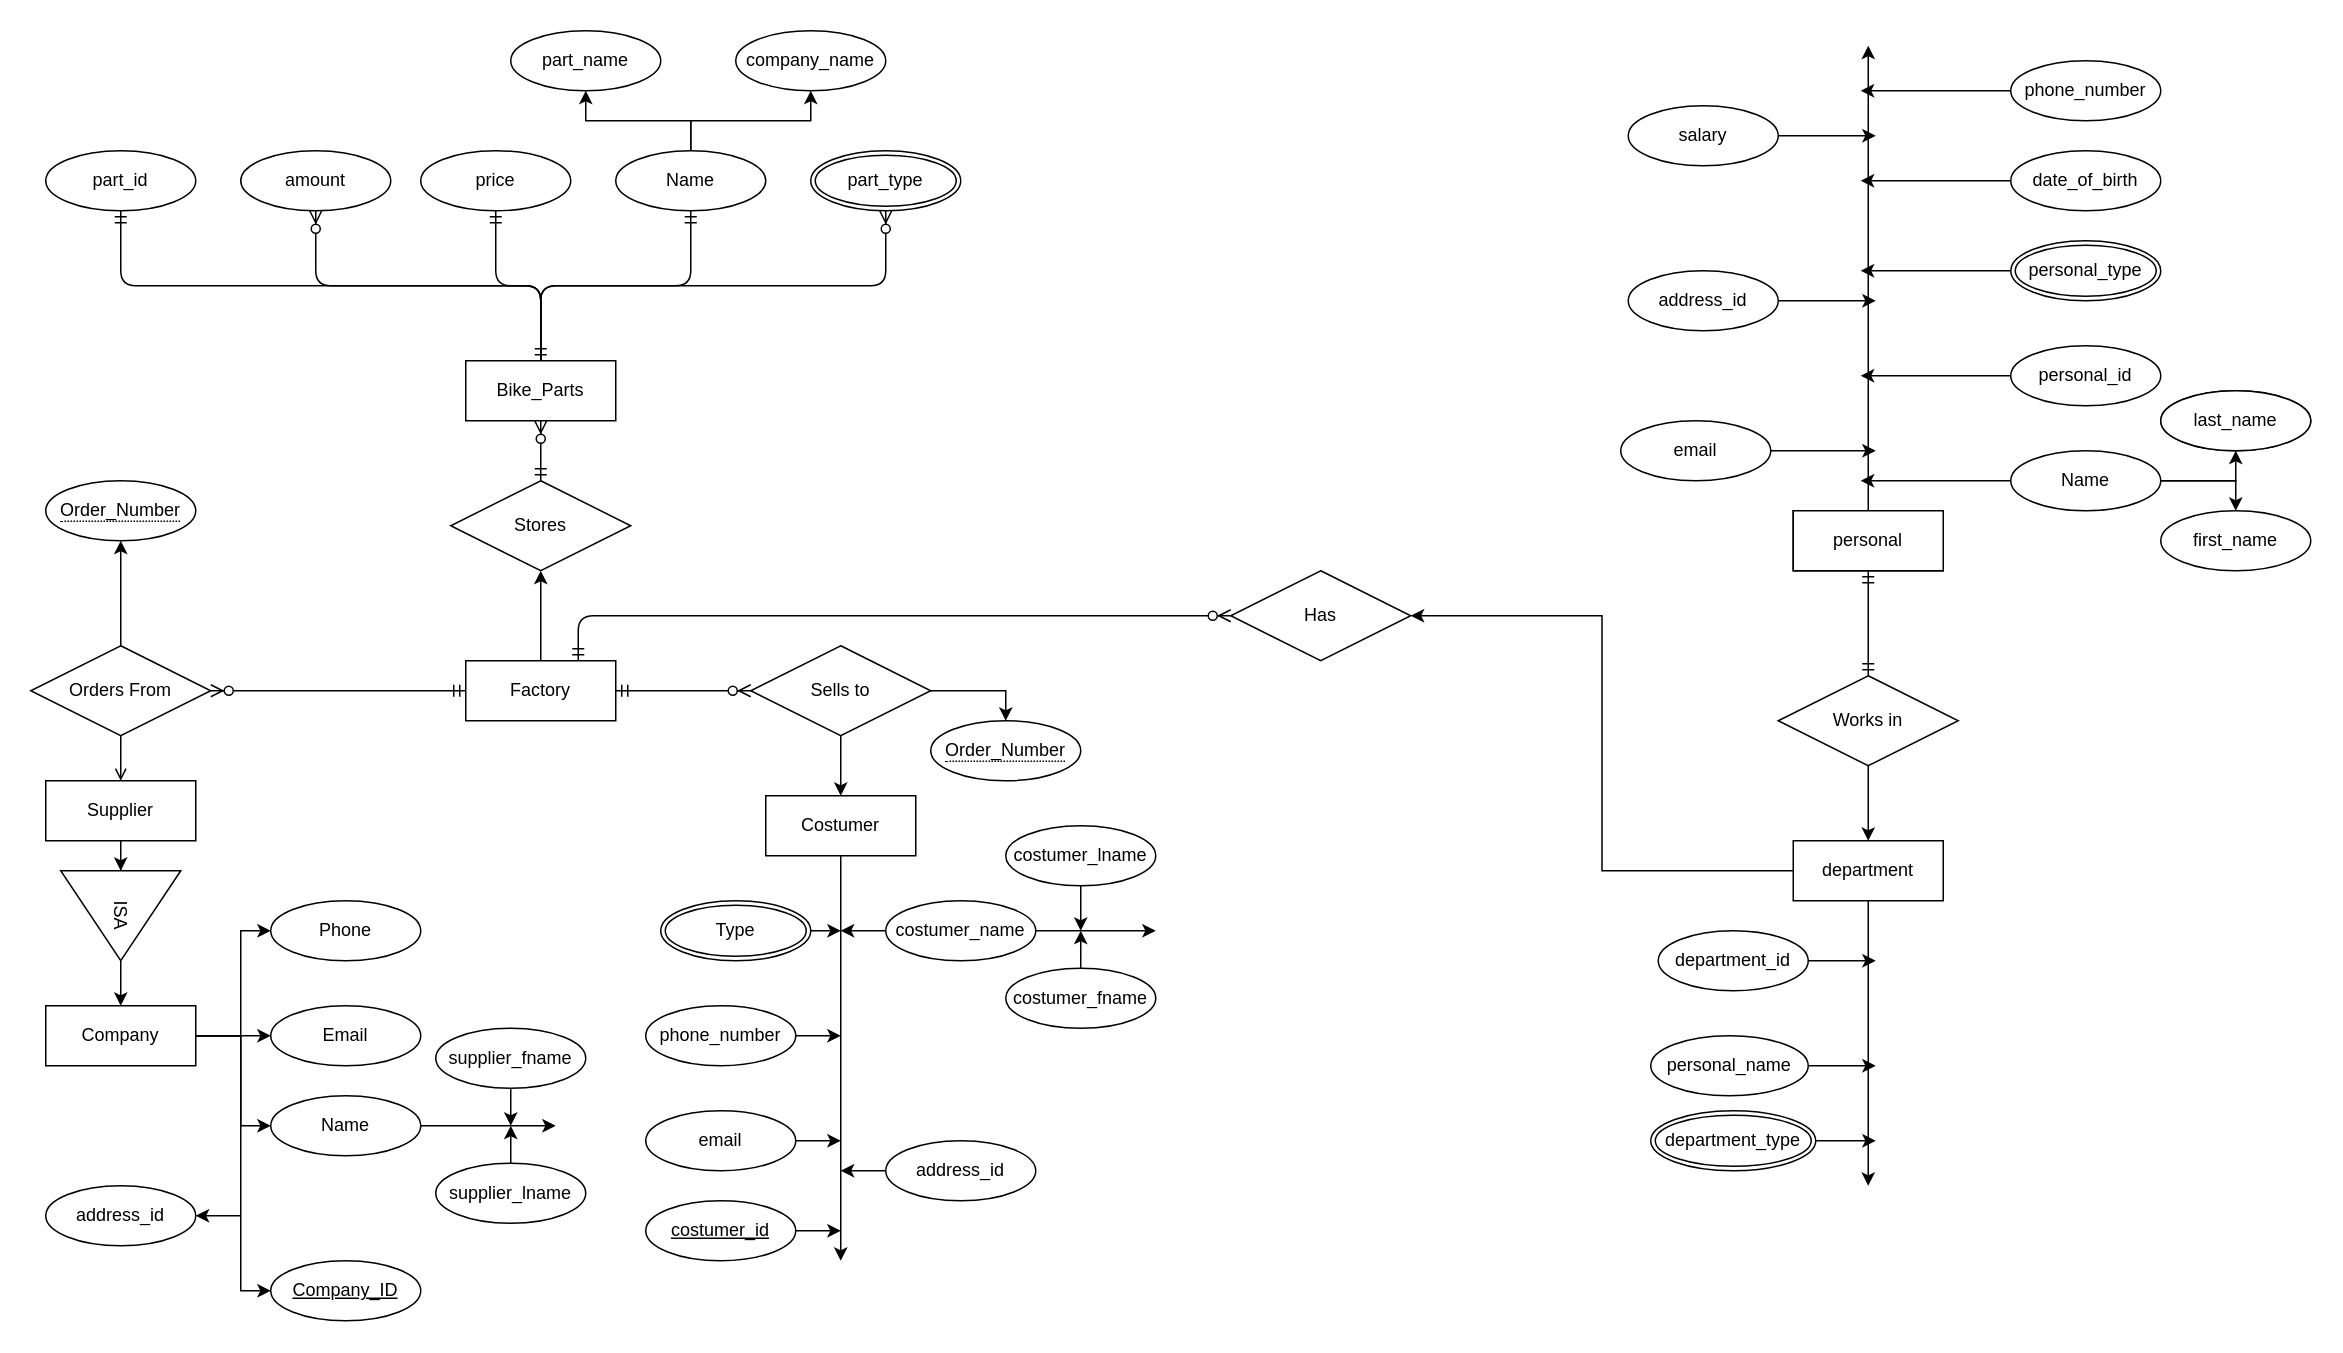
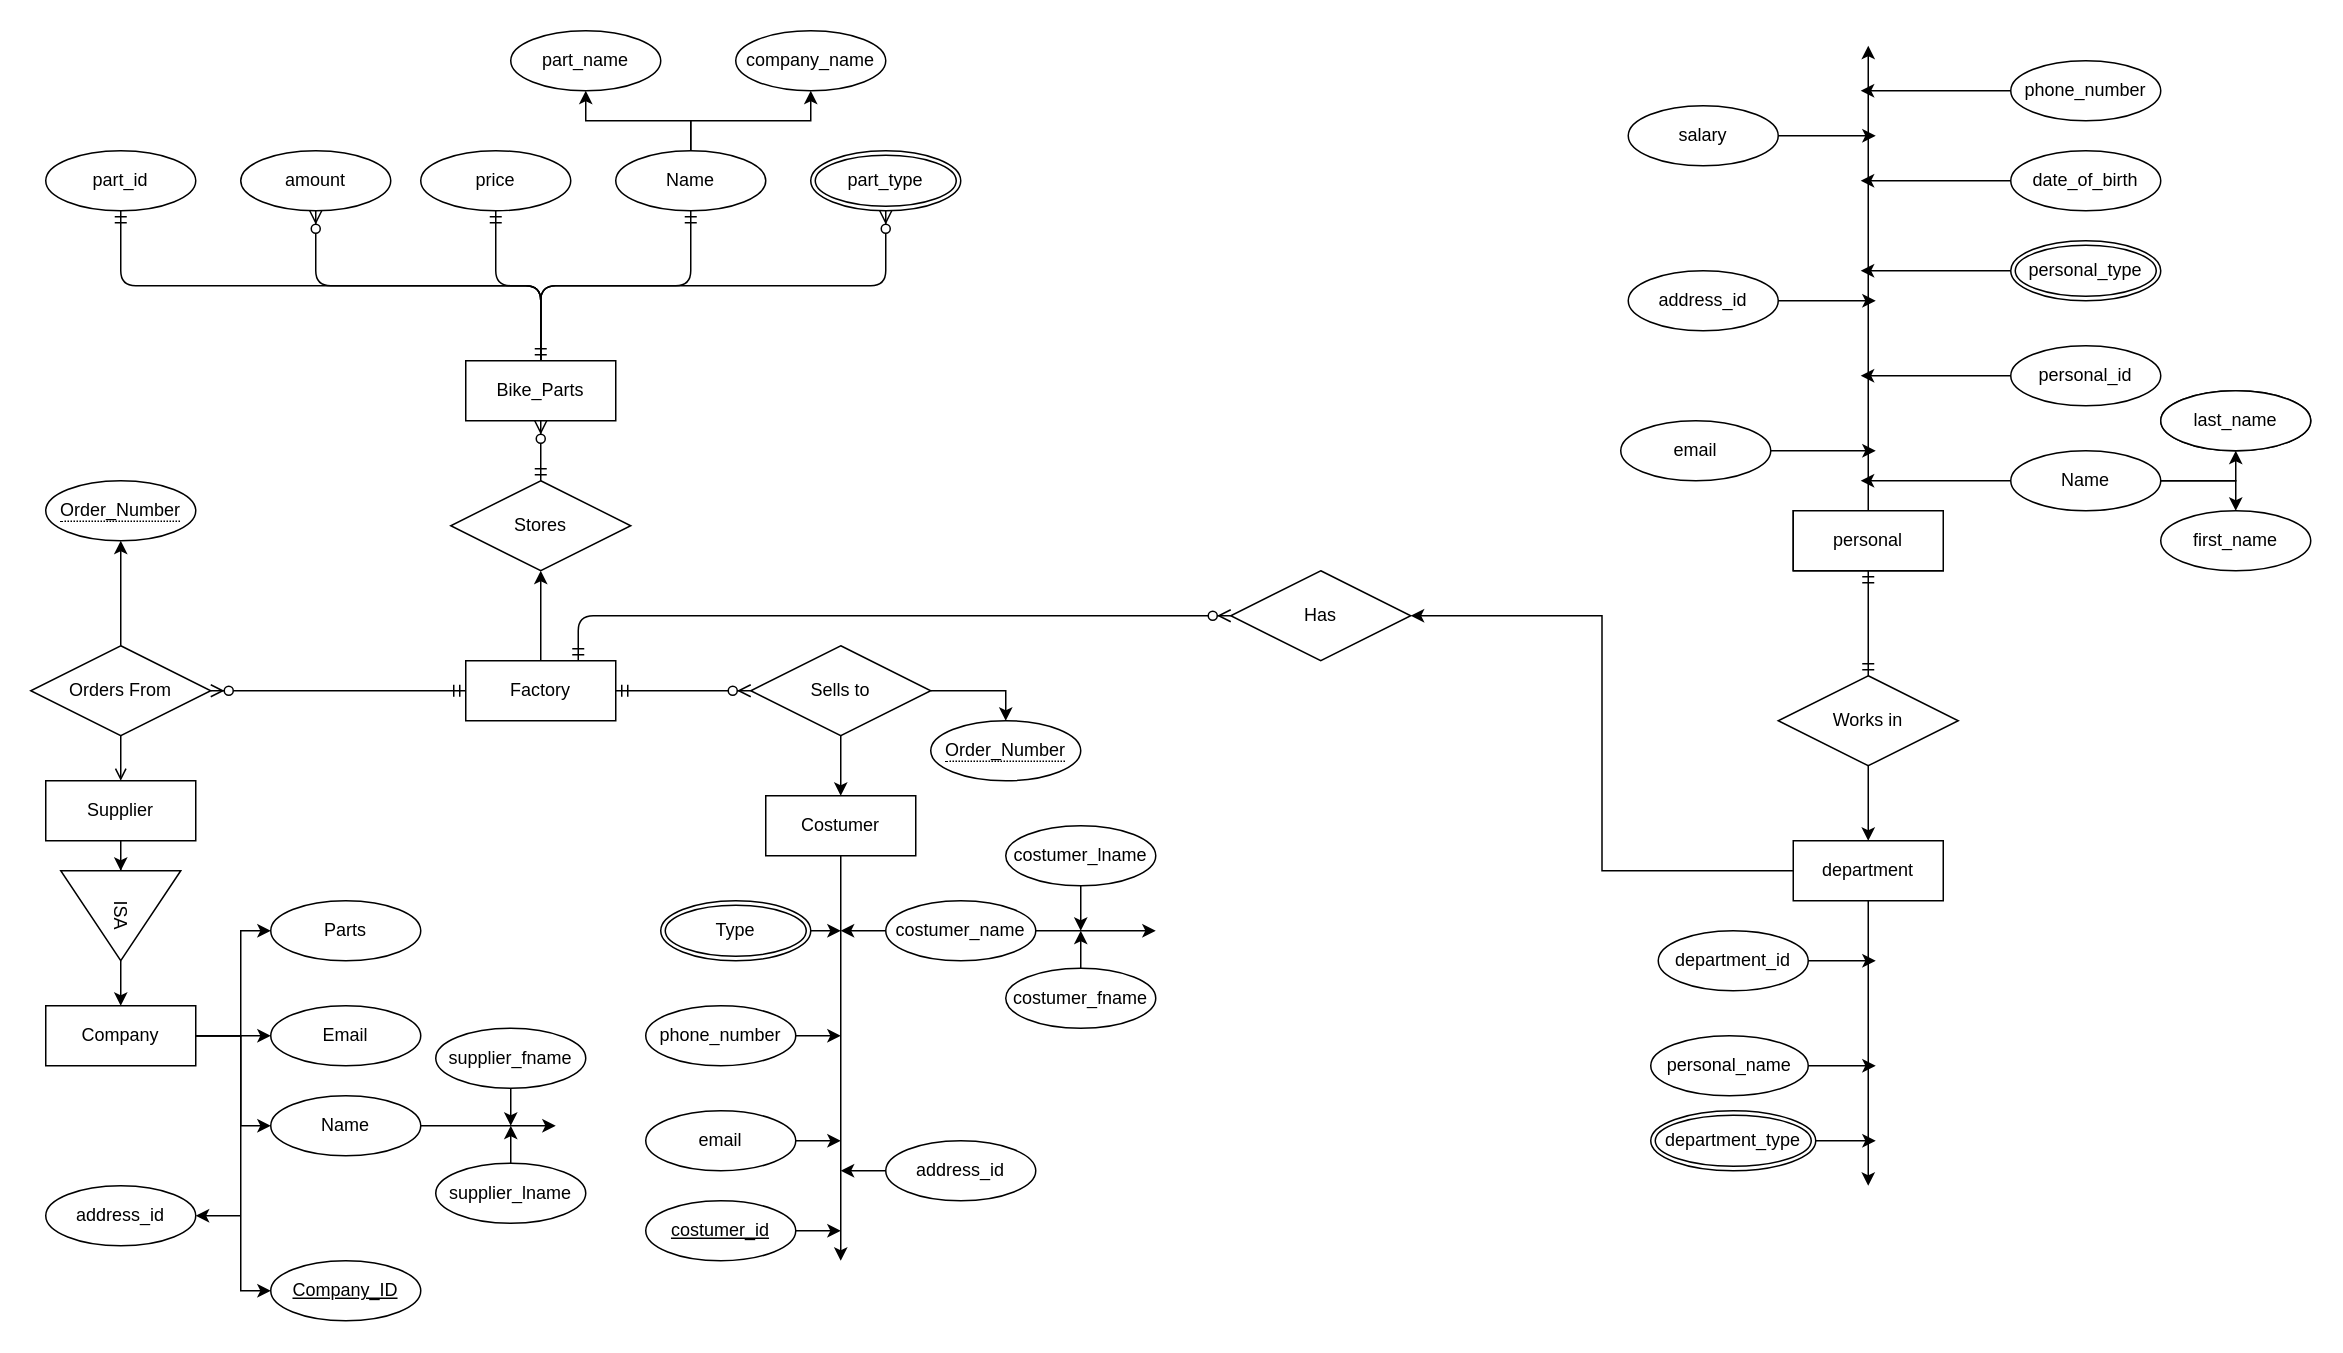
(346, 931) -> (346, 931)
